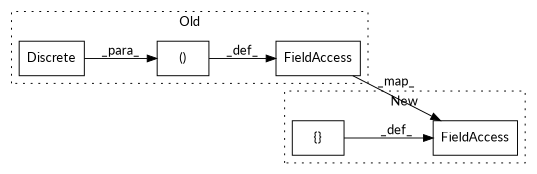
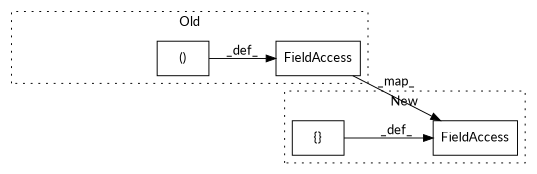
(52, 58) -> none
